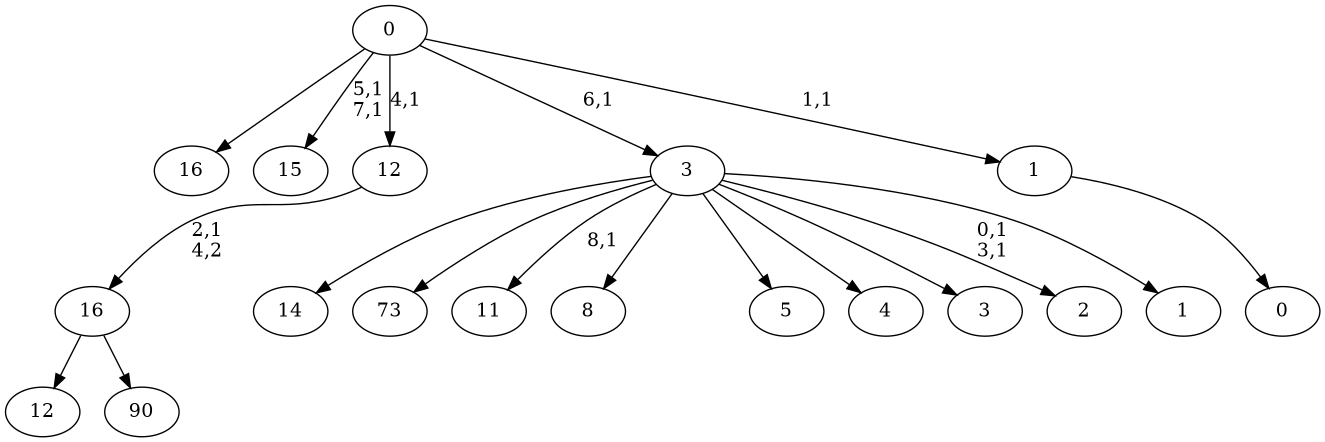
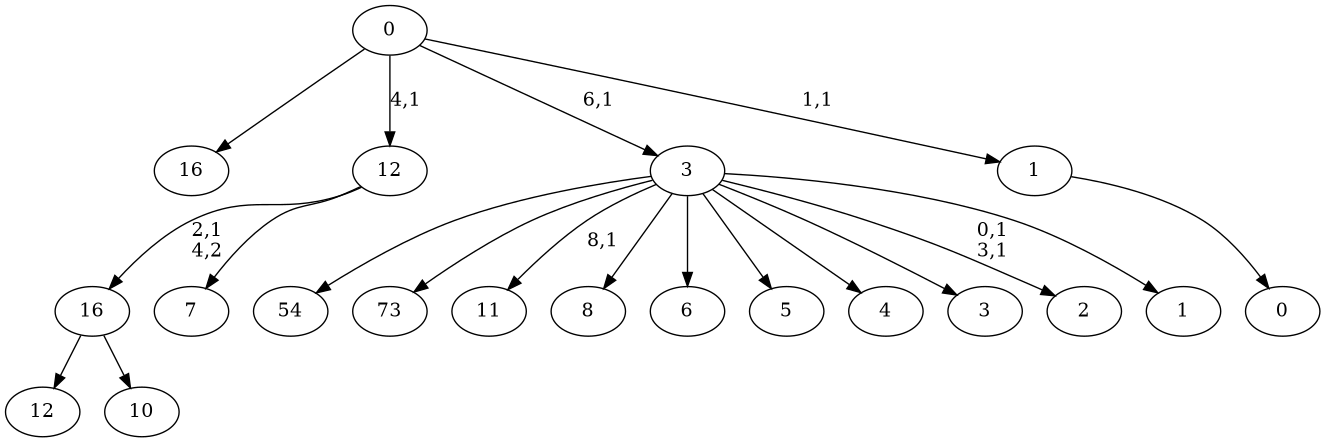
(291, 171) -> none
none -> (192, 311)
(291, 311) -> (291, 311)
none -> (688, 311)
(142, 412) -> (142, 412)
